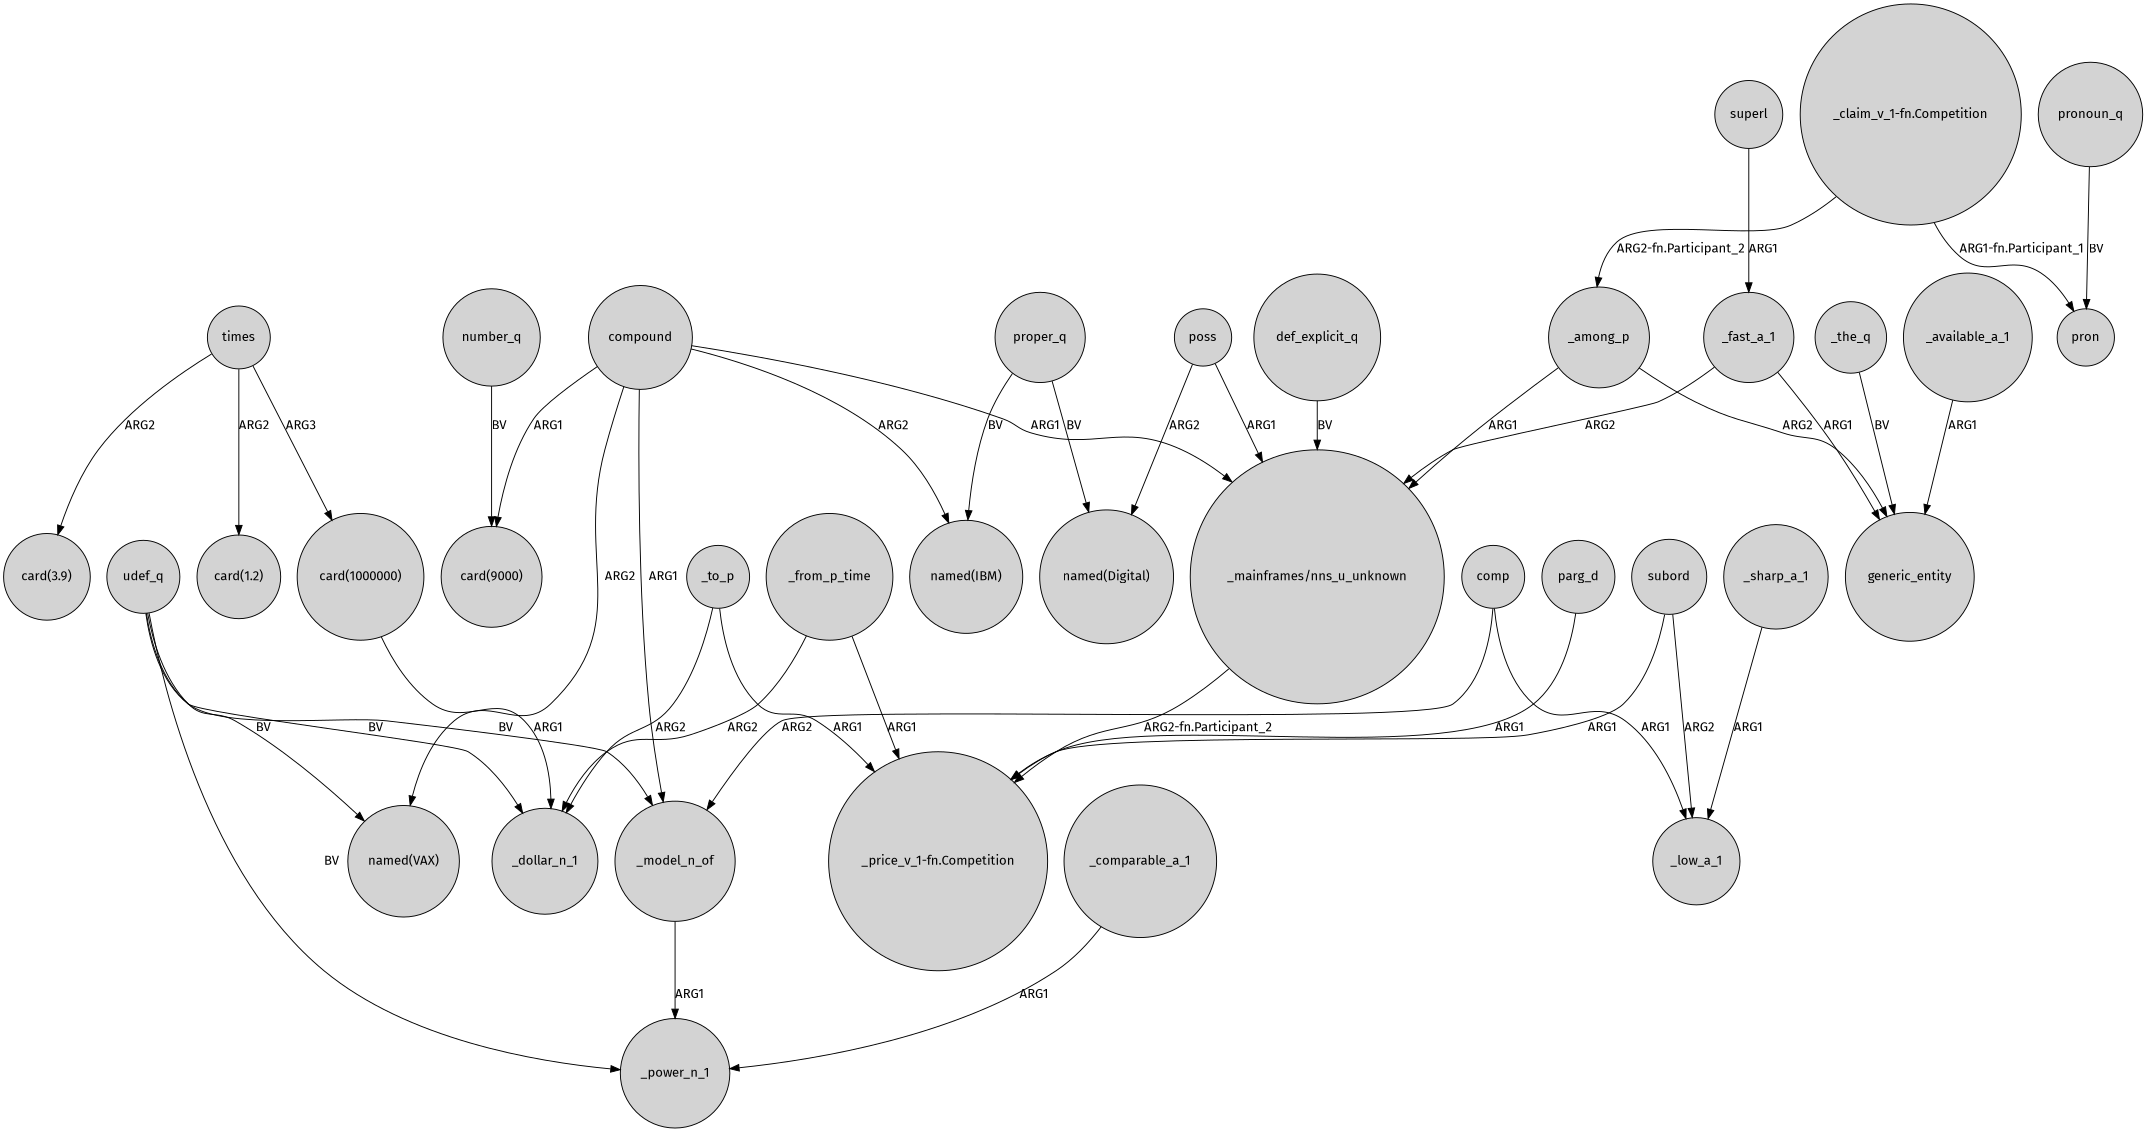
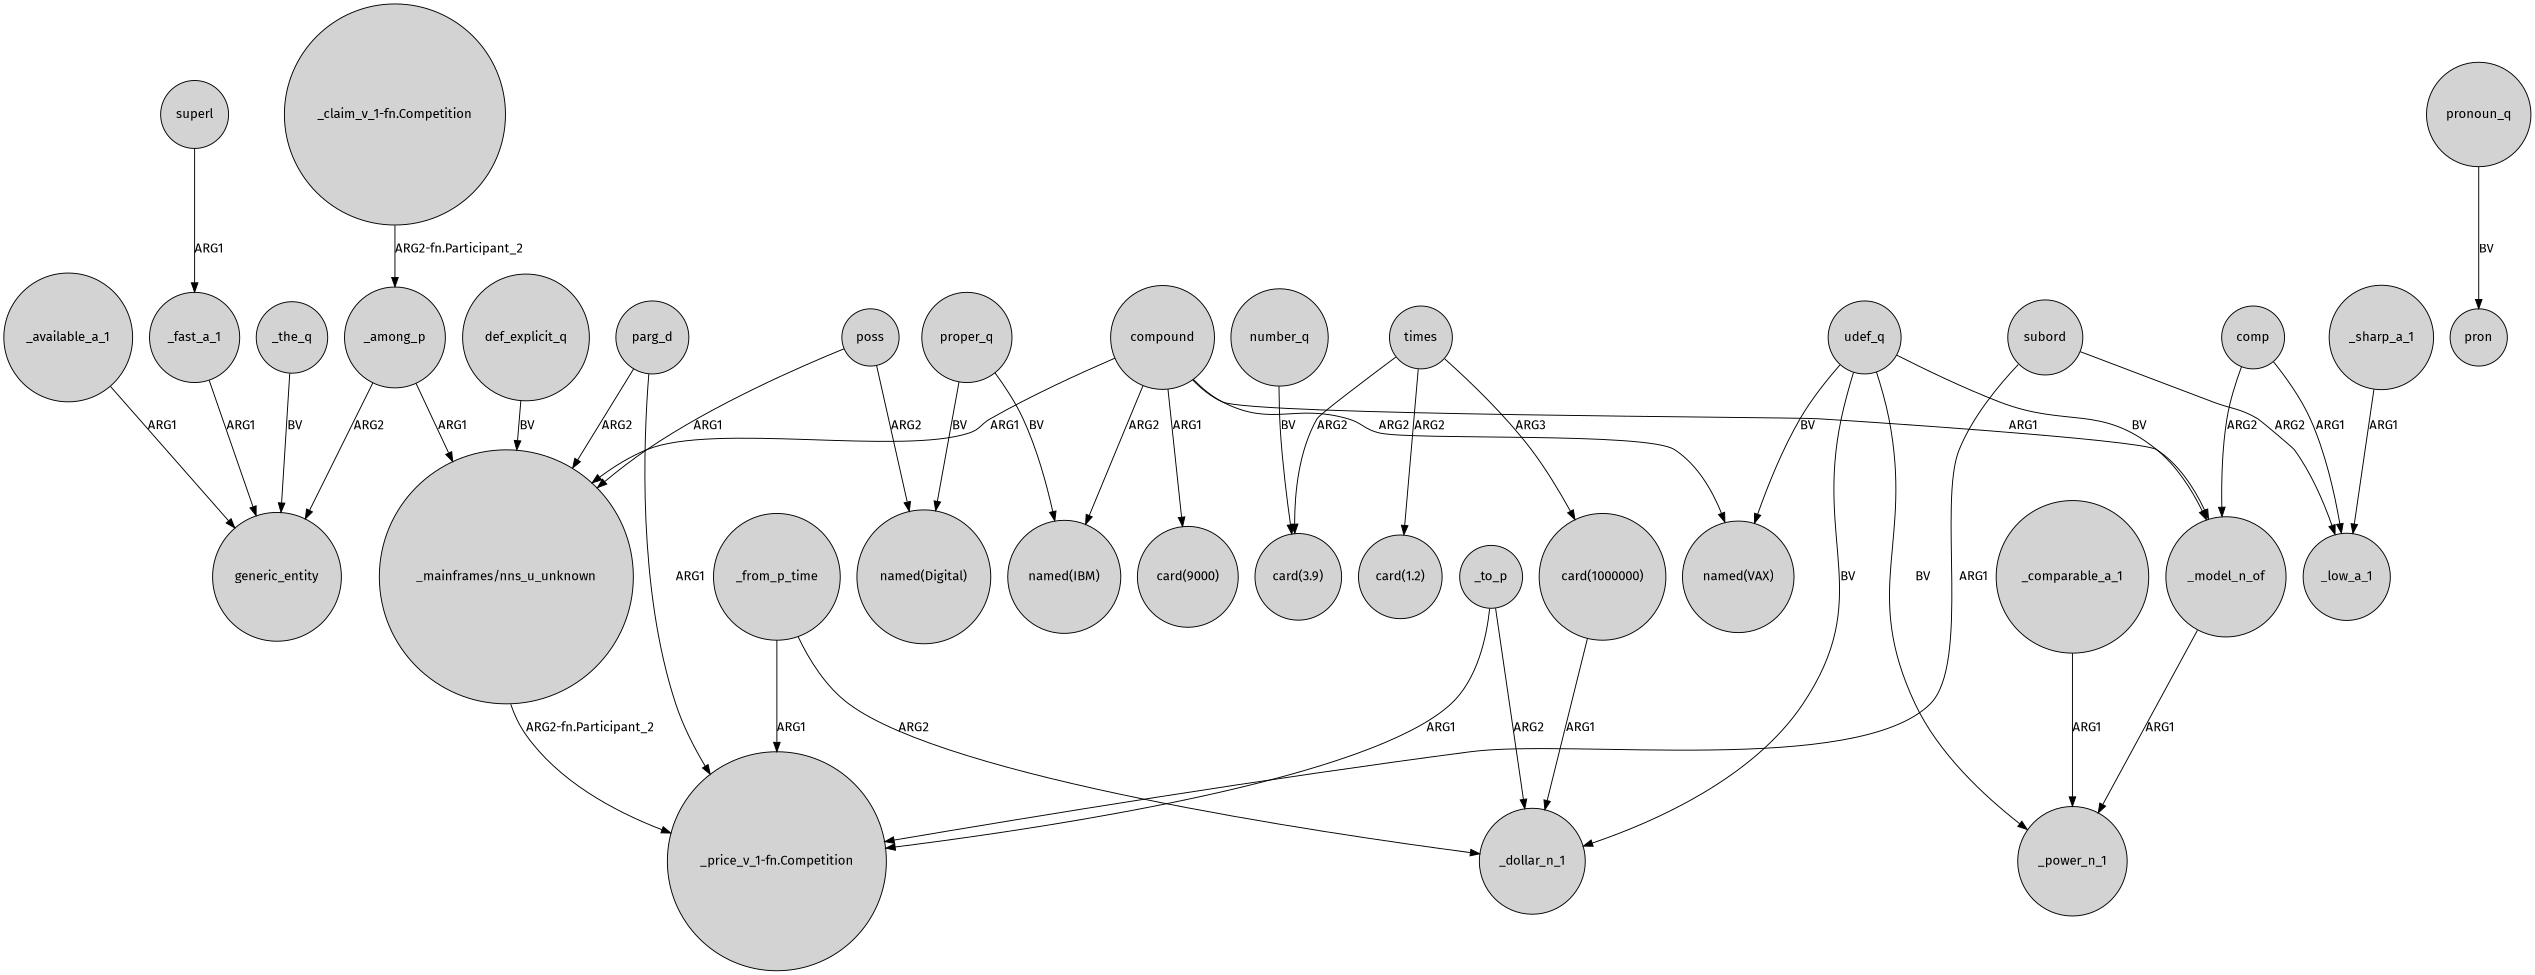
(1999, 266) -> none
(1563, 424) -> (606, 414)
(492, 451) -> (1282, 456)
